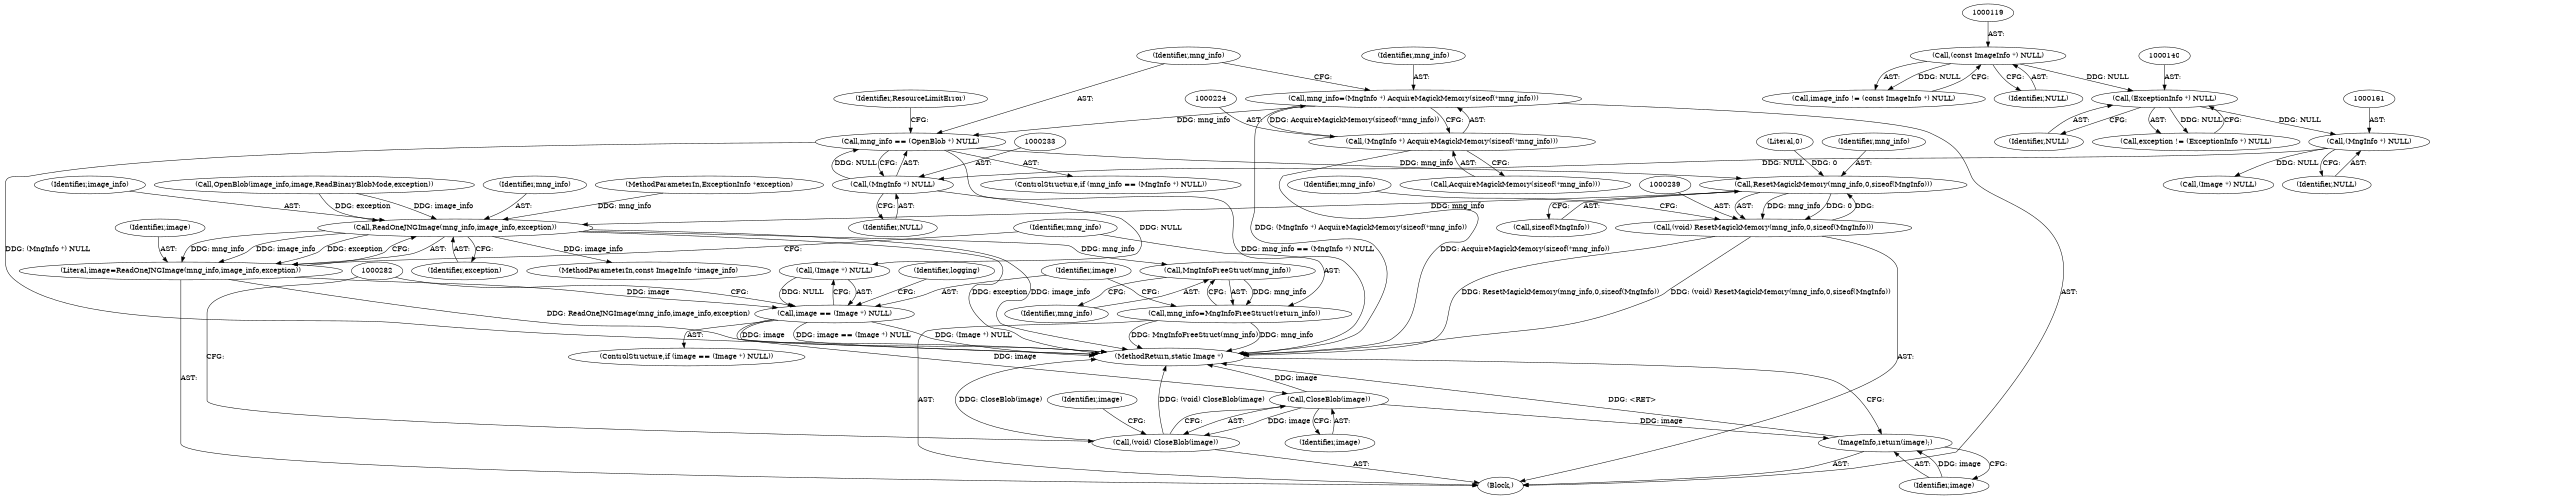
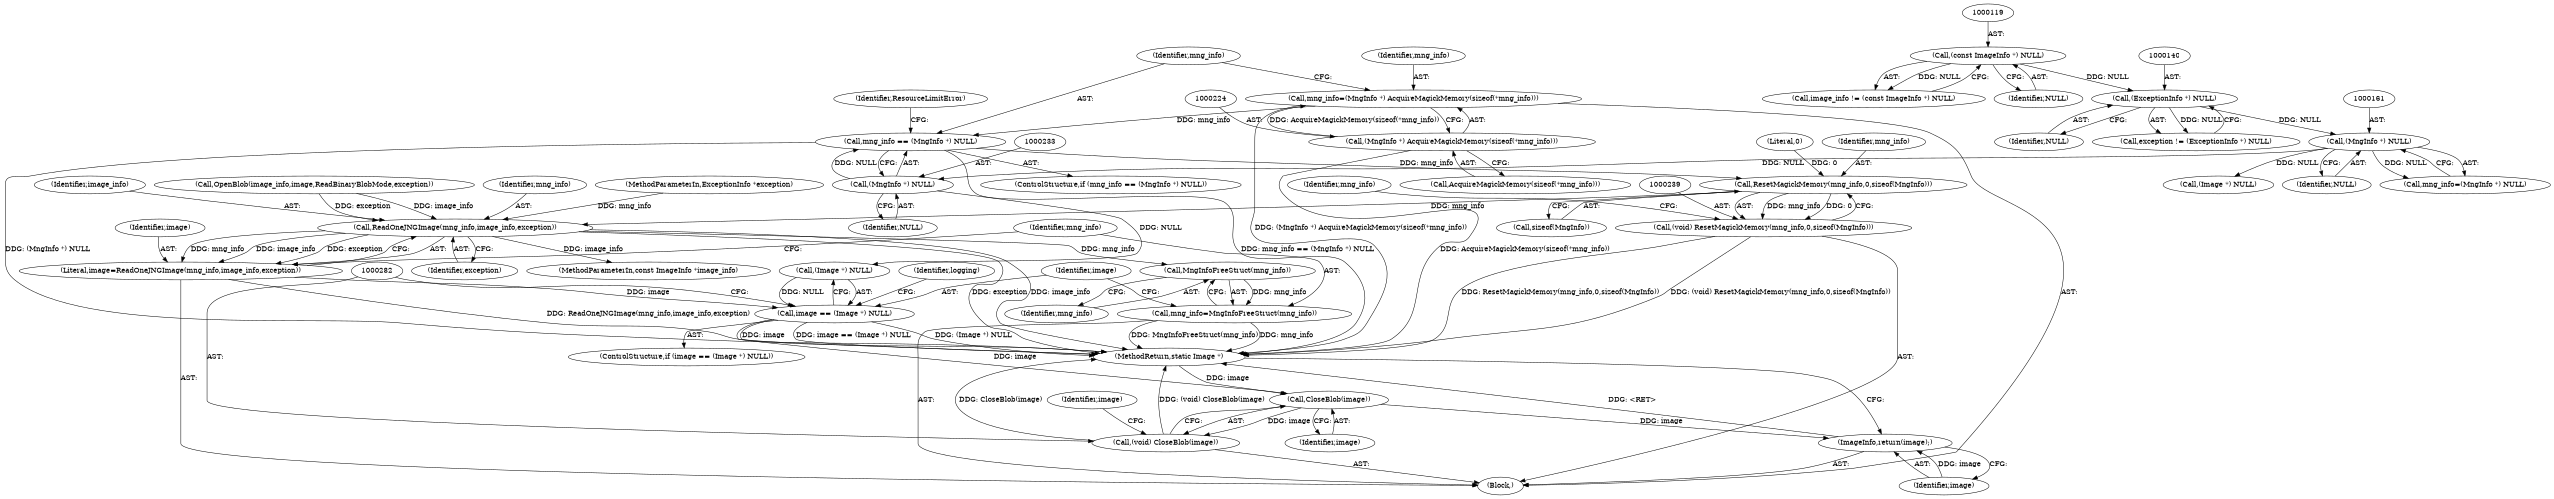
(911, 142) -> (911, 142)
none -> (2465, 185)
(1866, 206) -> (1866, 206)
(1235, 314) -> (1235, 314)
(216, 357) -> (216, 357)
(1260, 377) -> (1207, 382)
